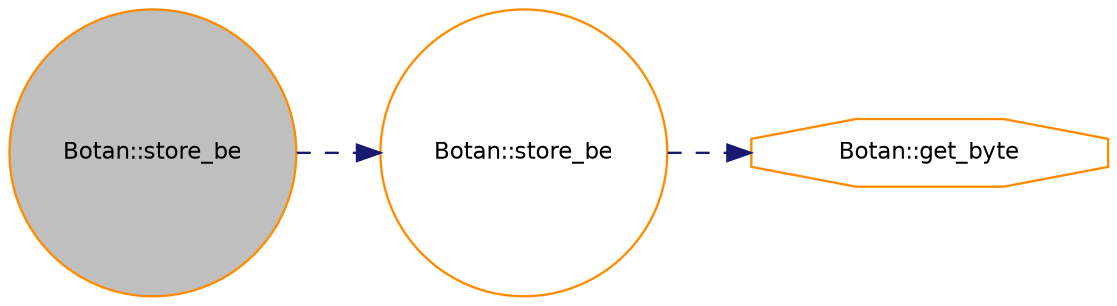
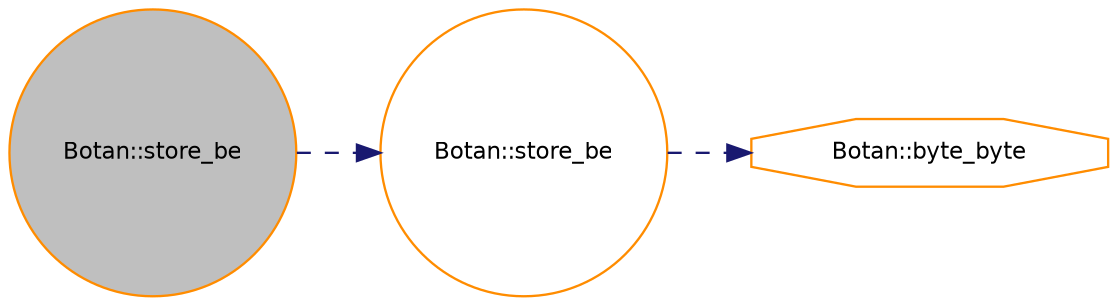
(930, 153) -> (930, 153)
